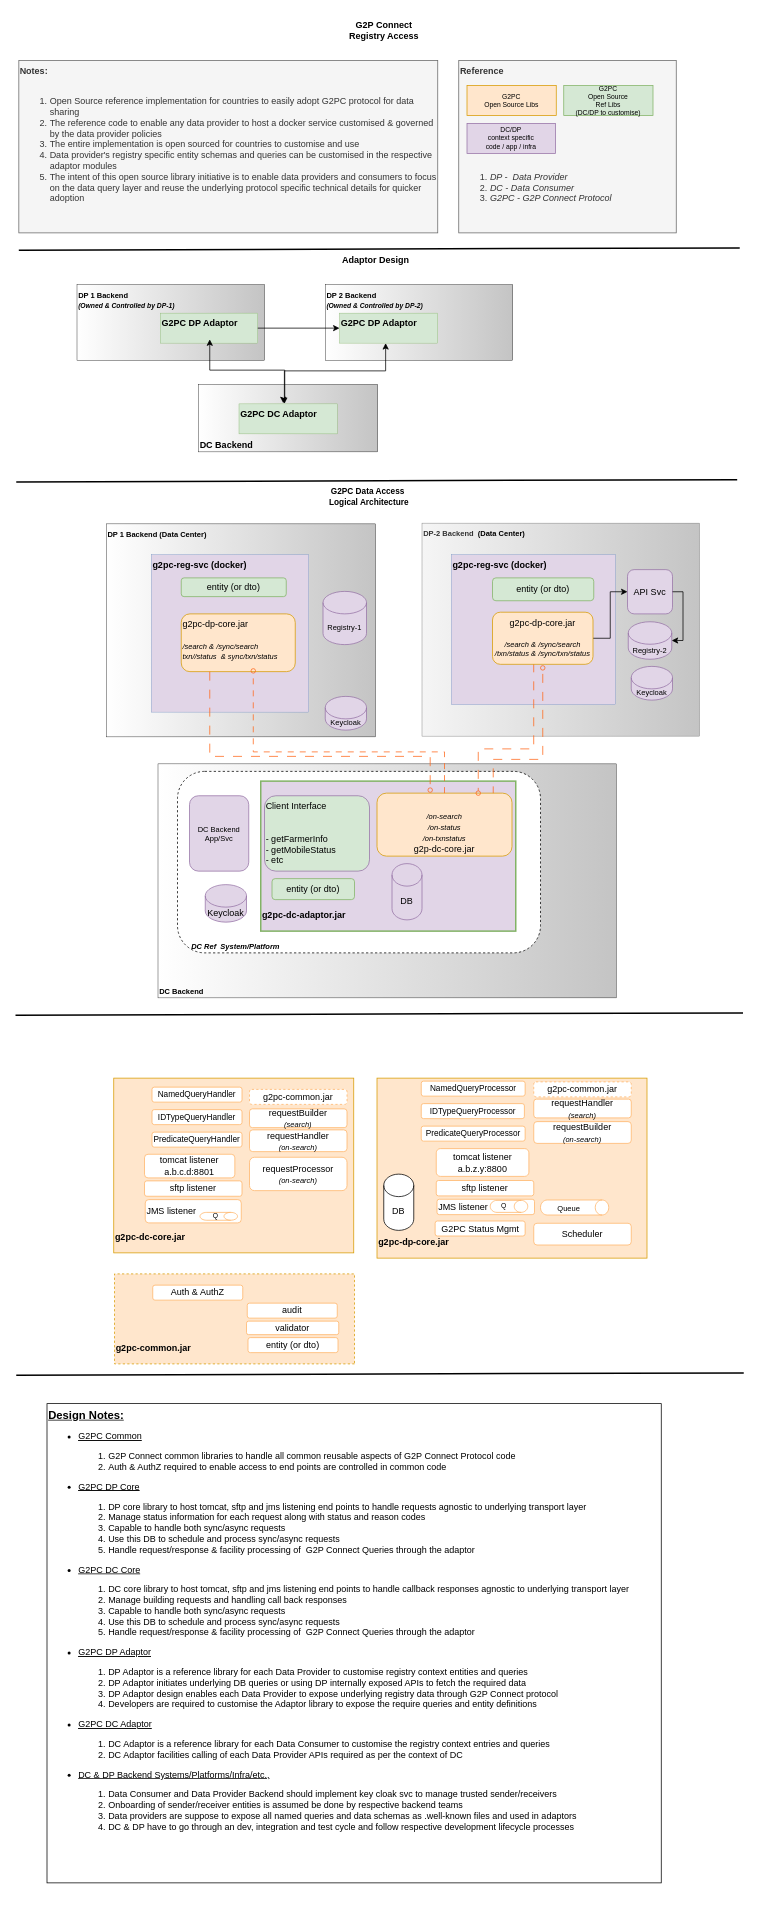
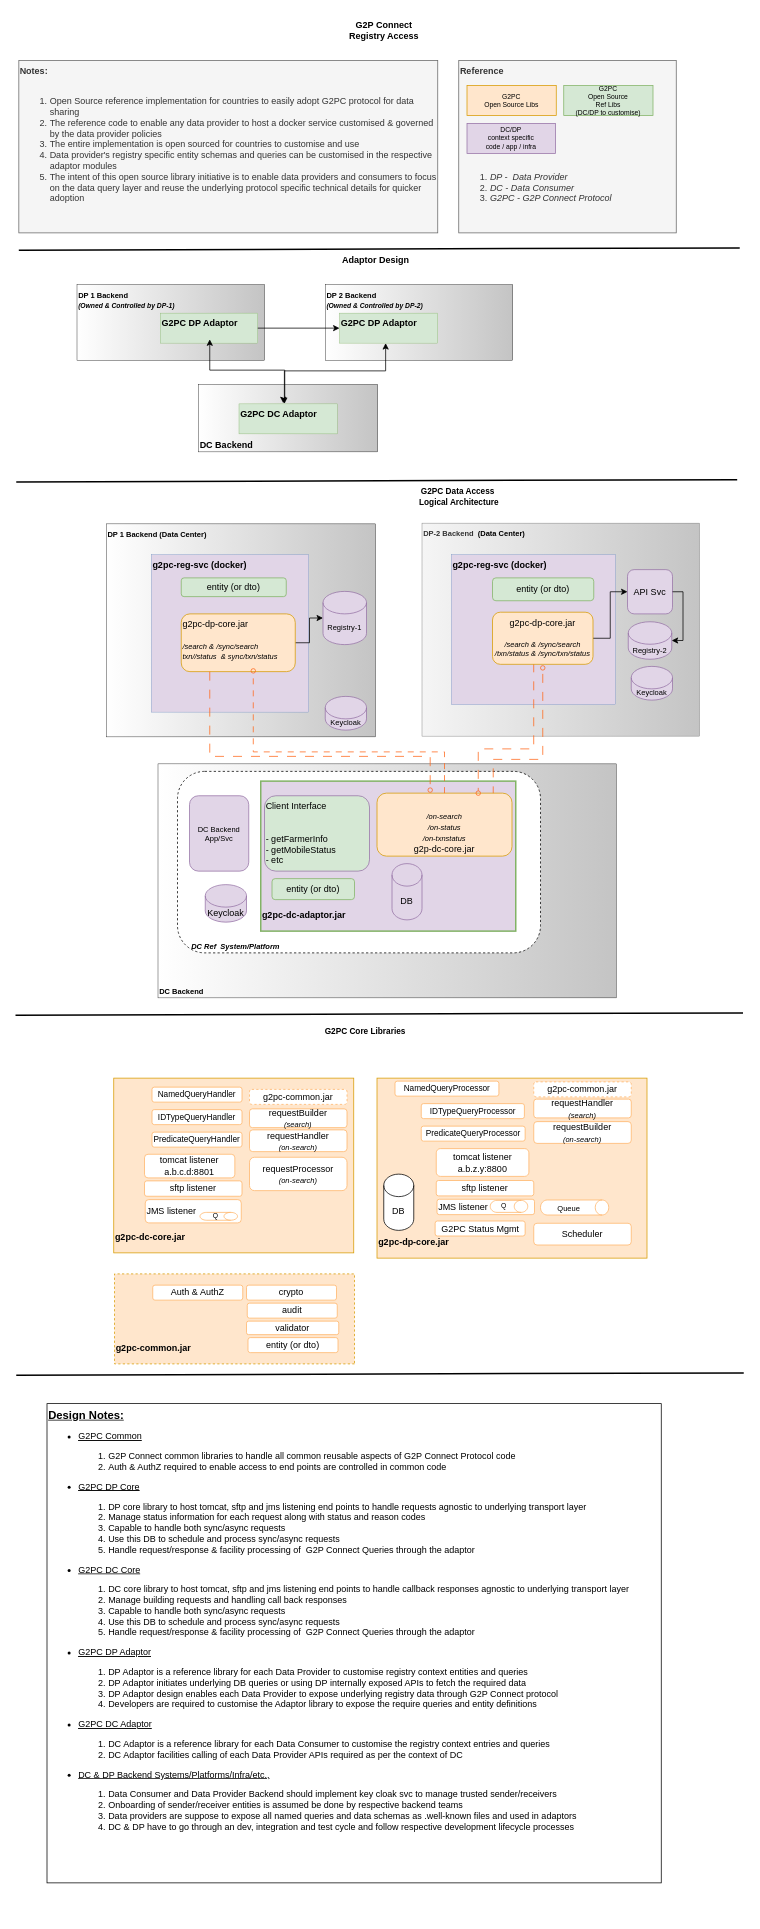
(369, 496) -> (459, 496)
none -> (309, 633)
none -> (365, 1032)
(473, 1089) -> (447, 1089)
none -> (291, 1293)
